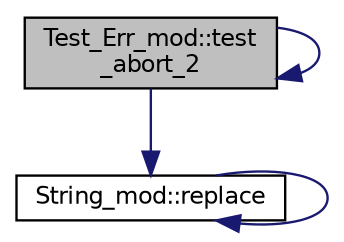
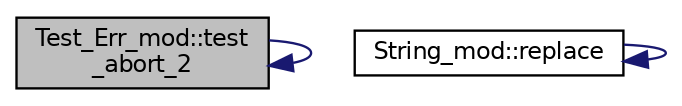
(151, 120) -> none
